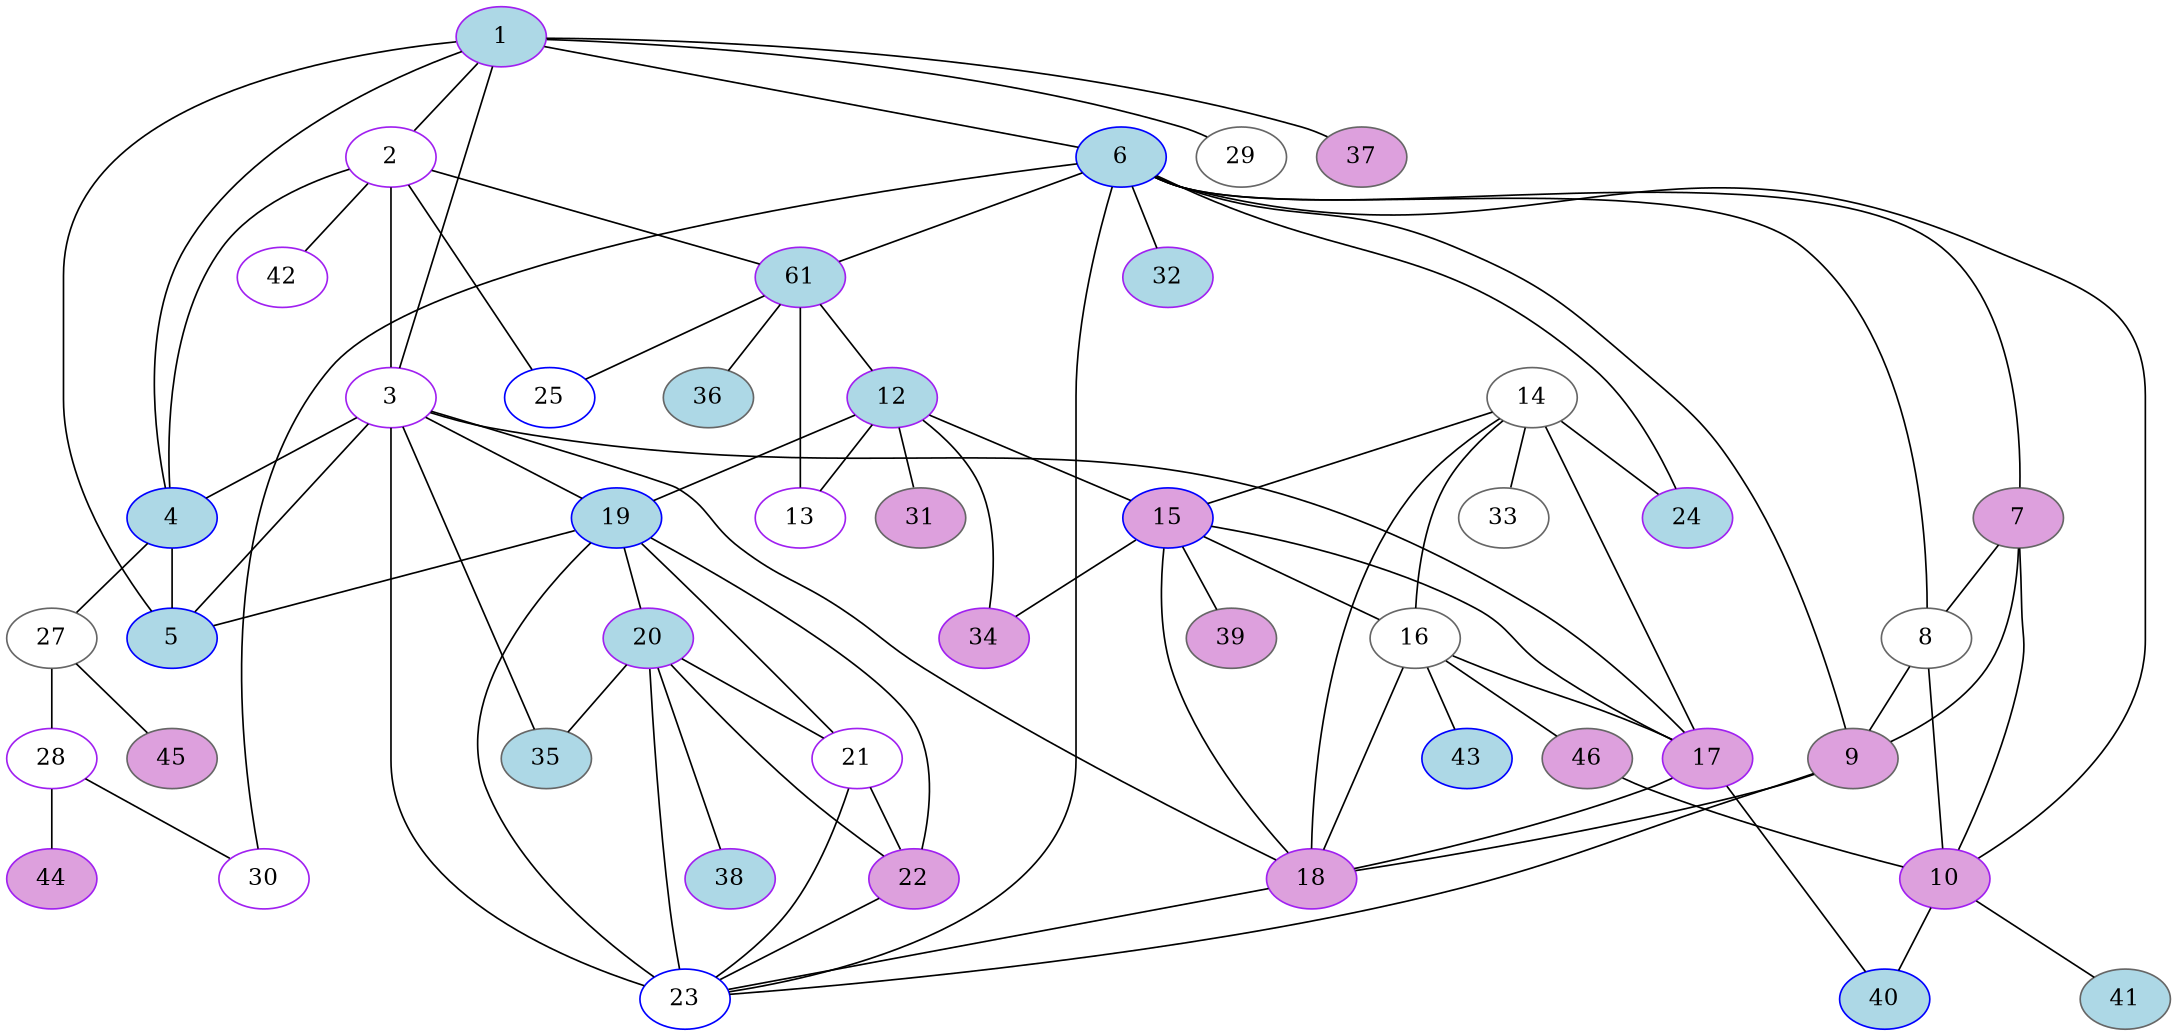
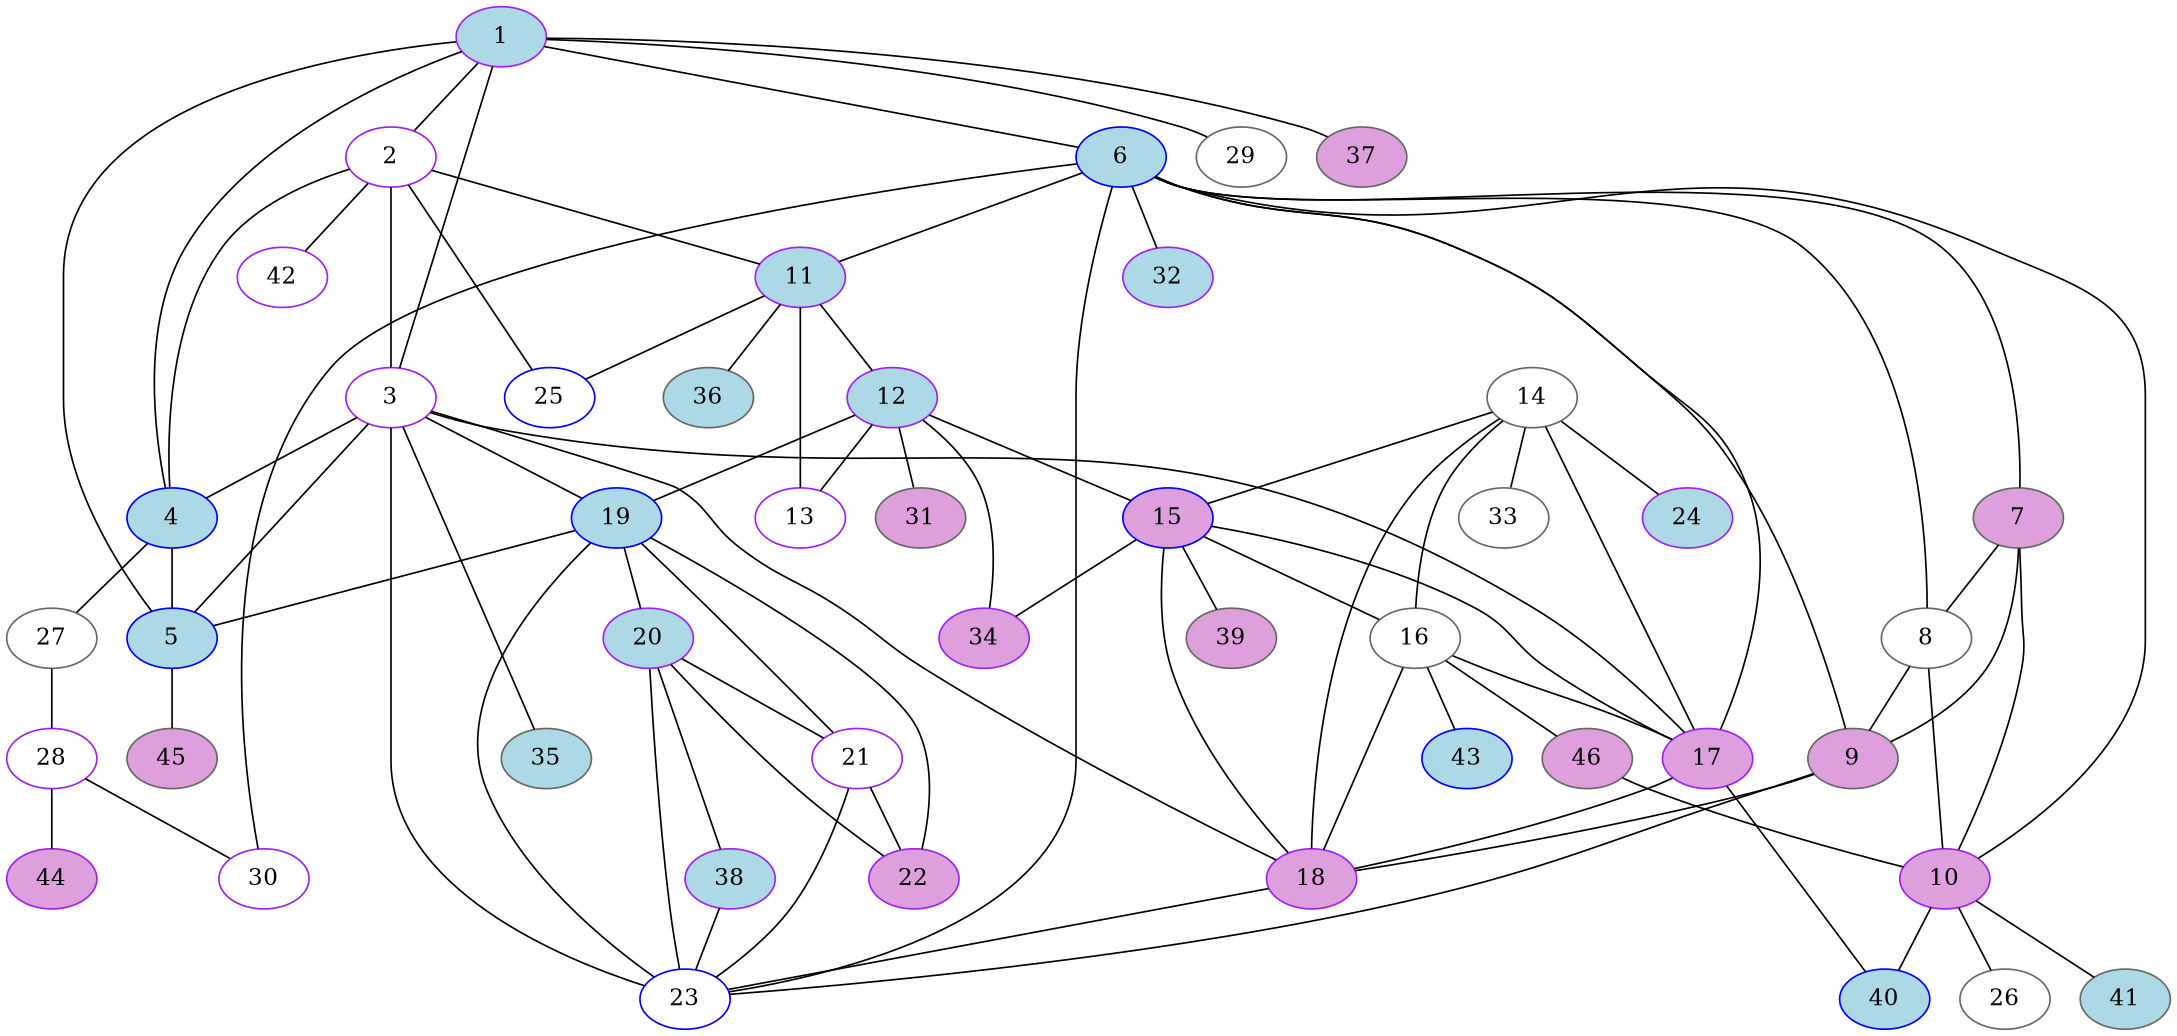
(800, 277) -> (800, 277)
(1453, 279) -> (1594, 330)
(112, 698) -> (172, 699)
(597, 698) -> none
(800, 939) -> (708, 939)
none -> (2005, 999)
